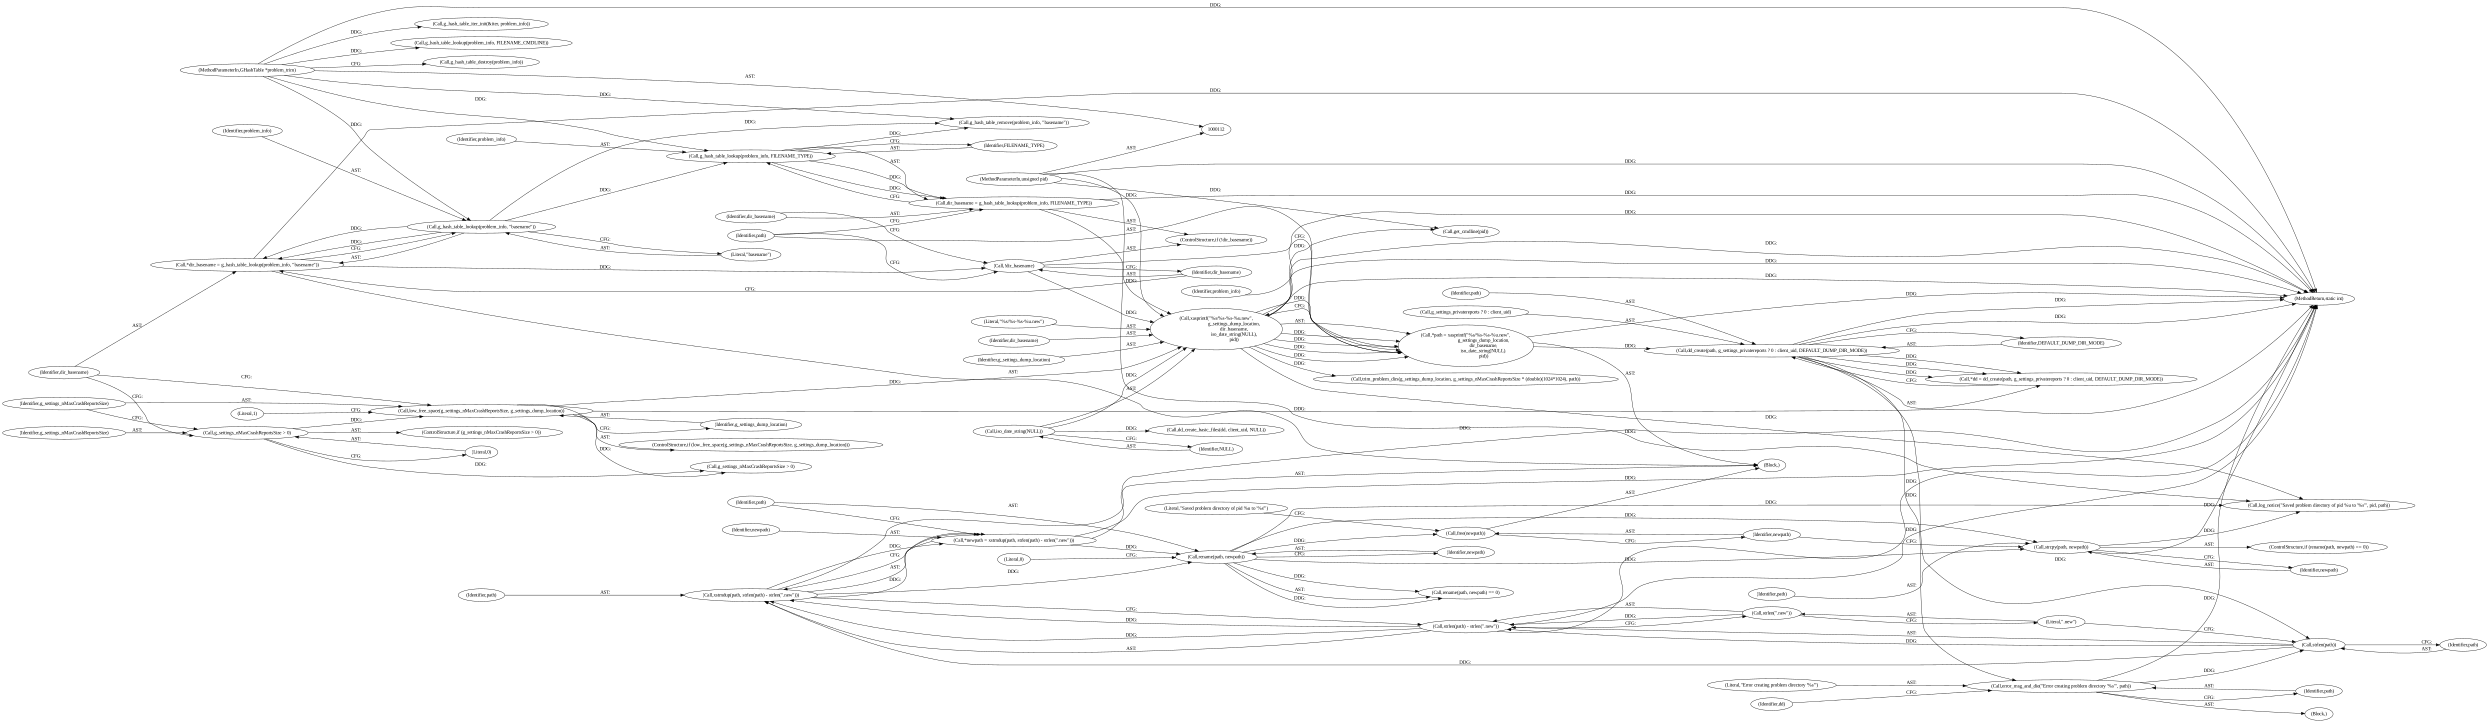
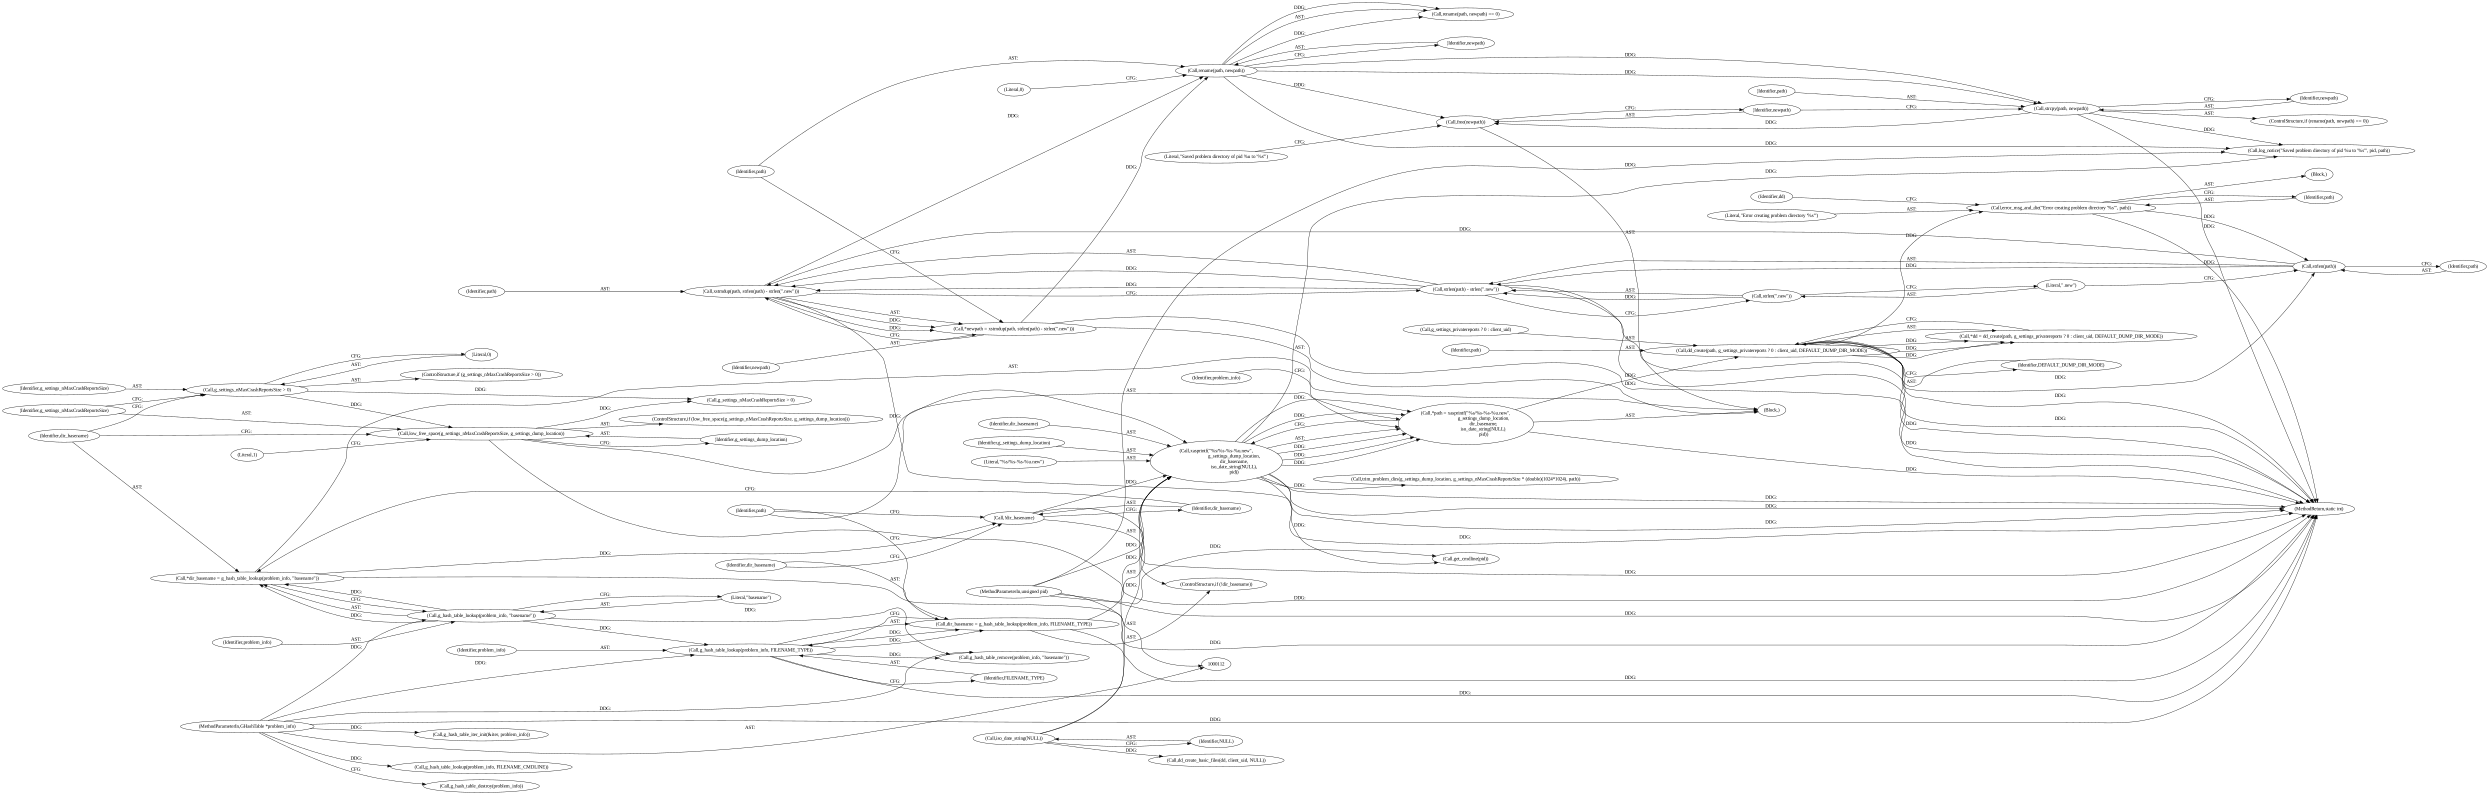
(247, 70) -> (247, 727)
none -> (1765, 128)
none -> (1588, 695)
